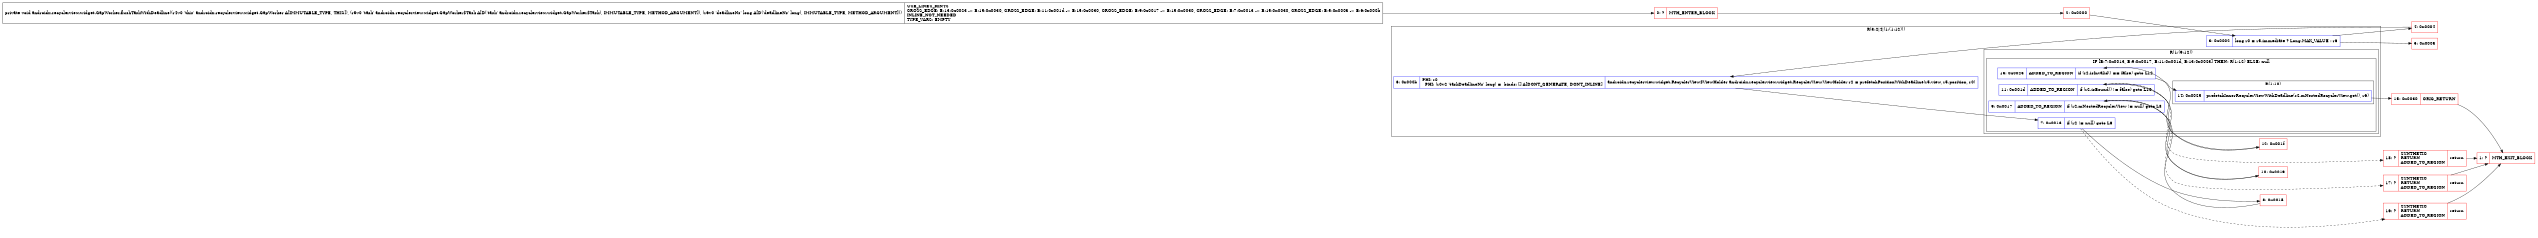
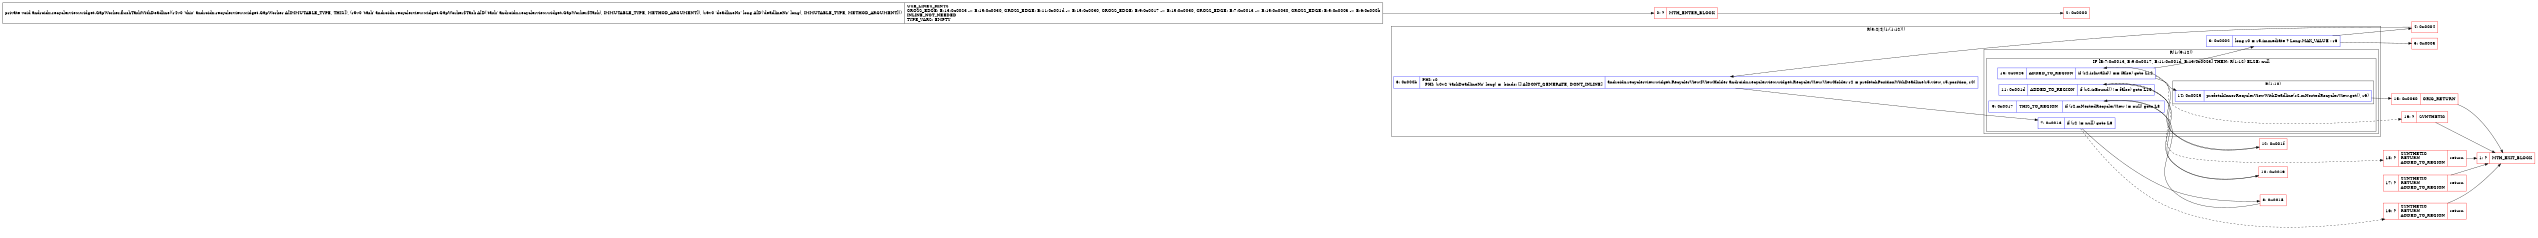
(2154, 24) -> (2195, 61)
(2040, 106) -> (2039, 106)
none -> (2425, 117)
(2209, 188) -> none
